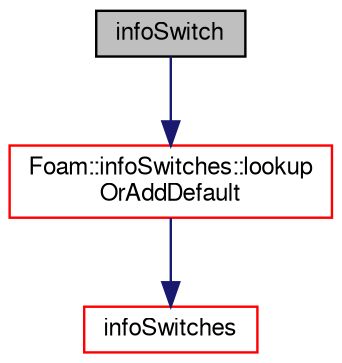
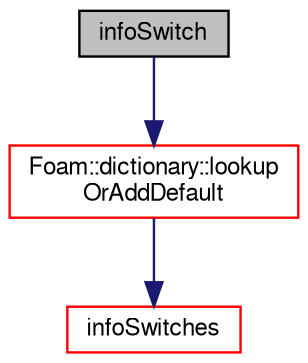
(171, 182) -> (154, 182)
